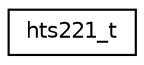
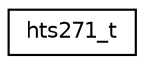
(72, 32) -> (72, 32)
